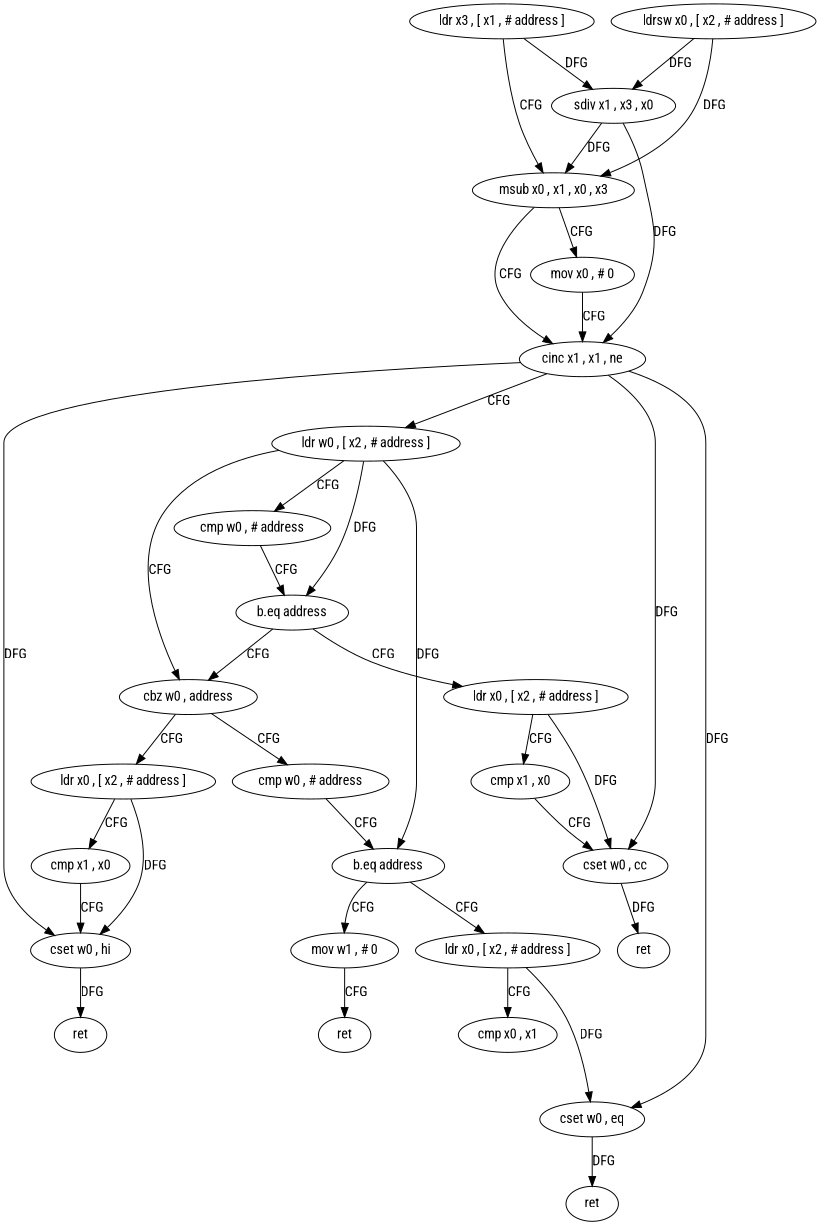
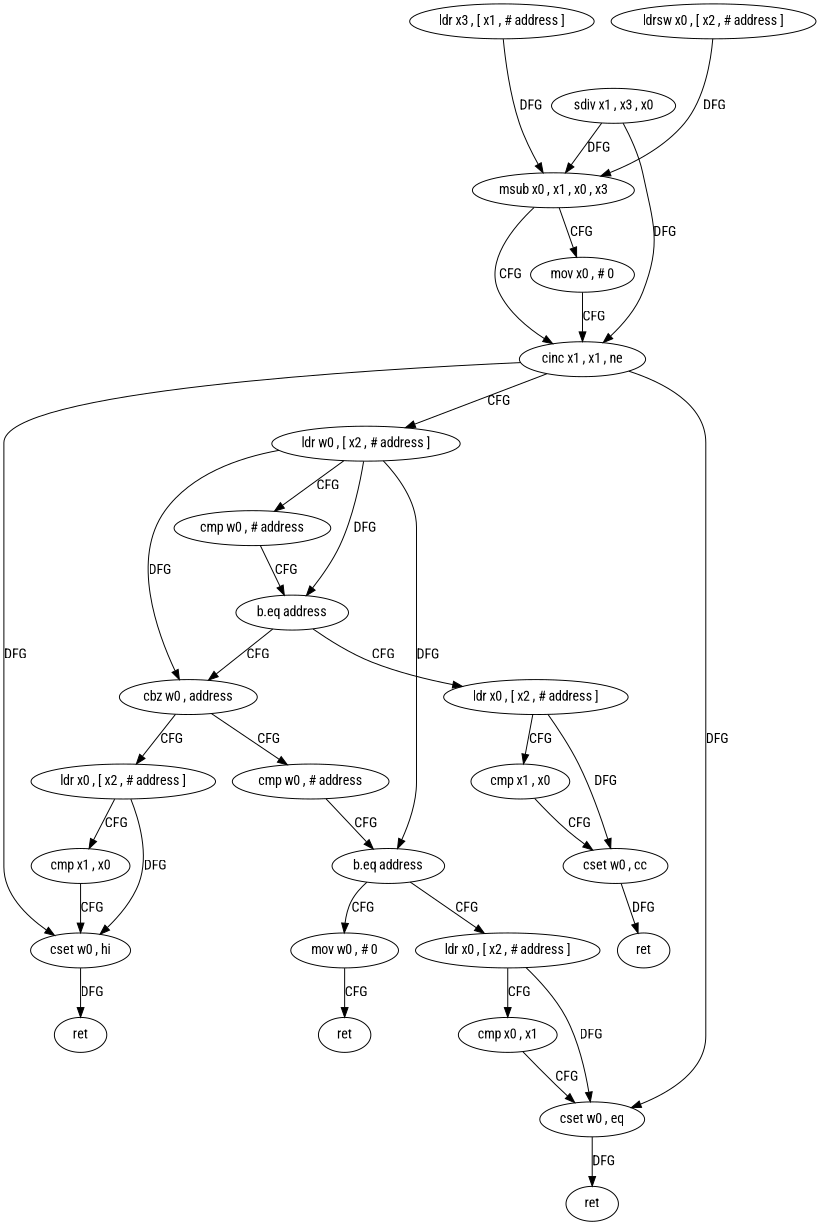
(554, 61) -> none
(667, 61) -> none
(531, 106) -> (531, 106)
(160, 570) -> (160, 570)
(655, 601) -> none
(345, 950) -> (345, 950)
none -> (545, 1074)
